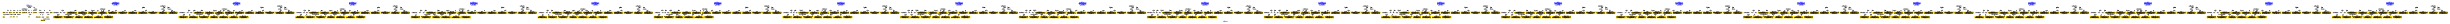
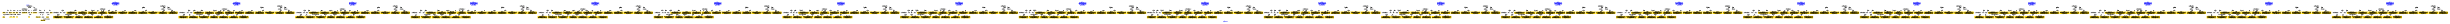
(20, 13) -> (20, 13)
